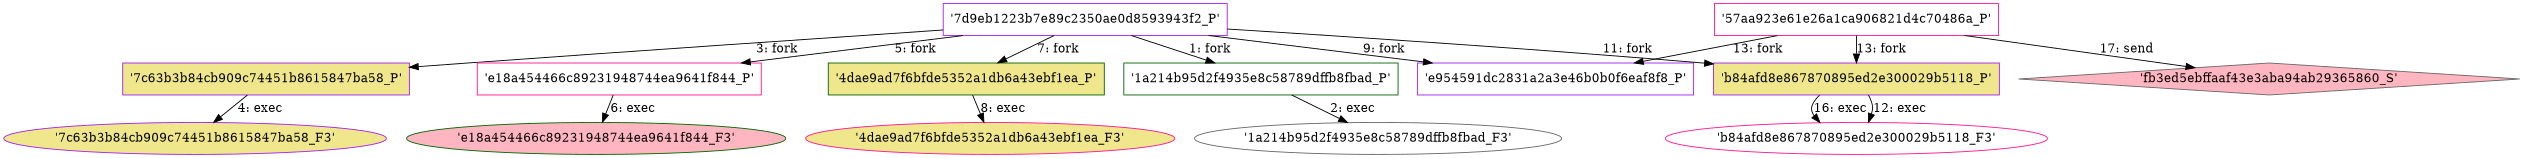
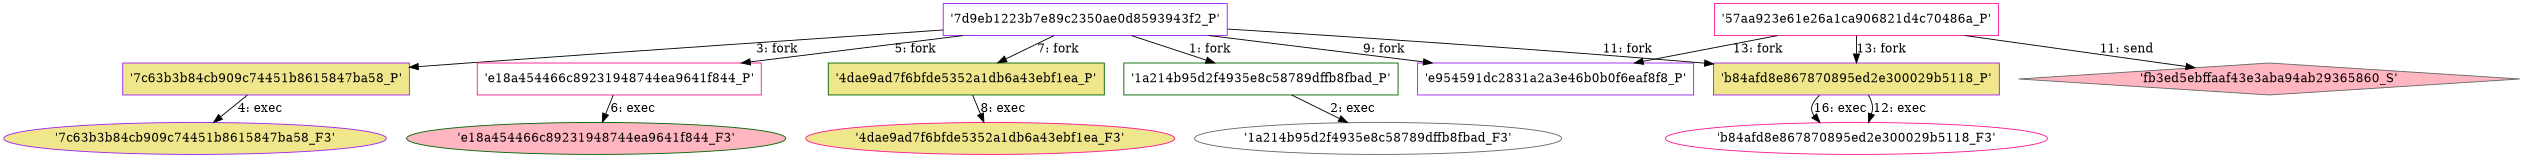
(2127, 49) -> (2127, 49)
